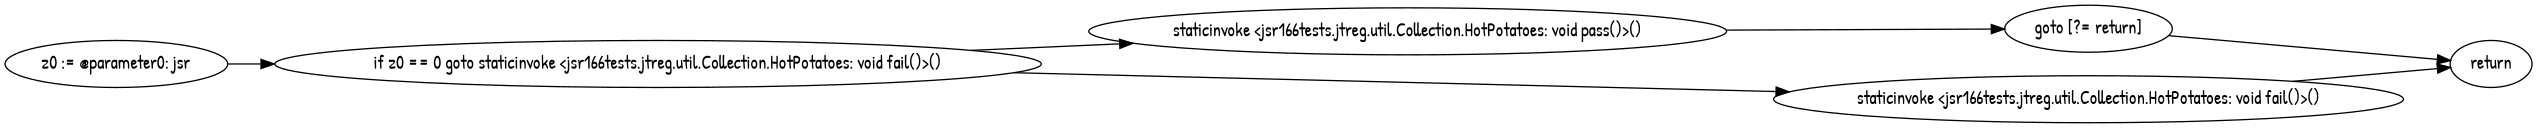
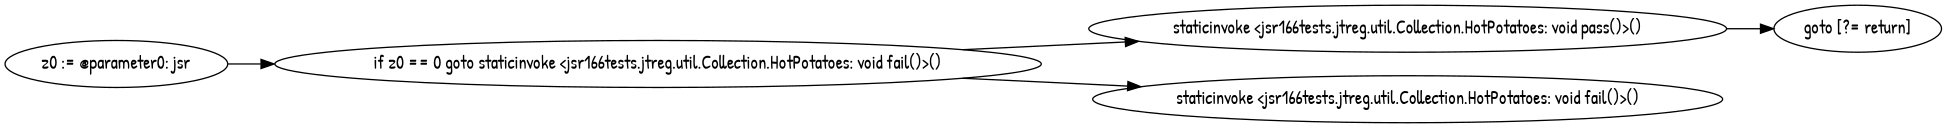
(2491, 64) -> none
